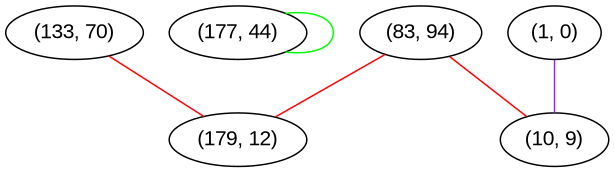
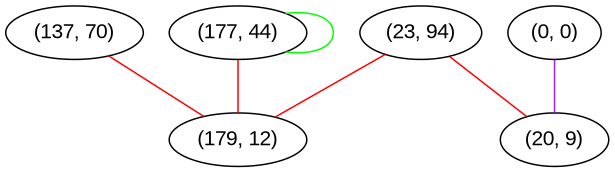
(75, 33) -> (75, 33)
(421, 33) -> (421, 33)
(555, 33) -> (555, 33)
none -> (238, 86)
(555, 140) -> (555, 140)
